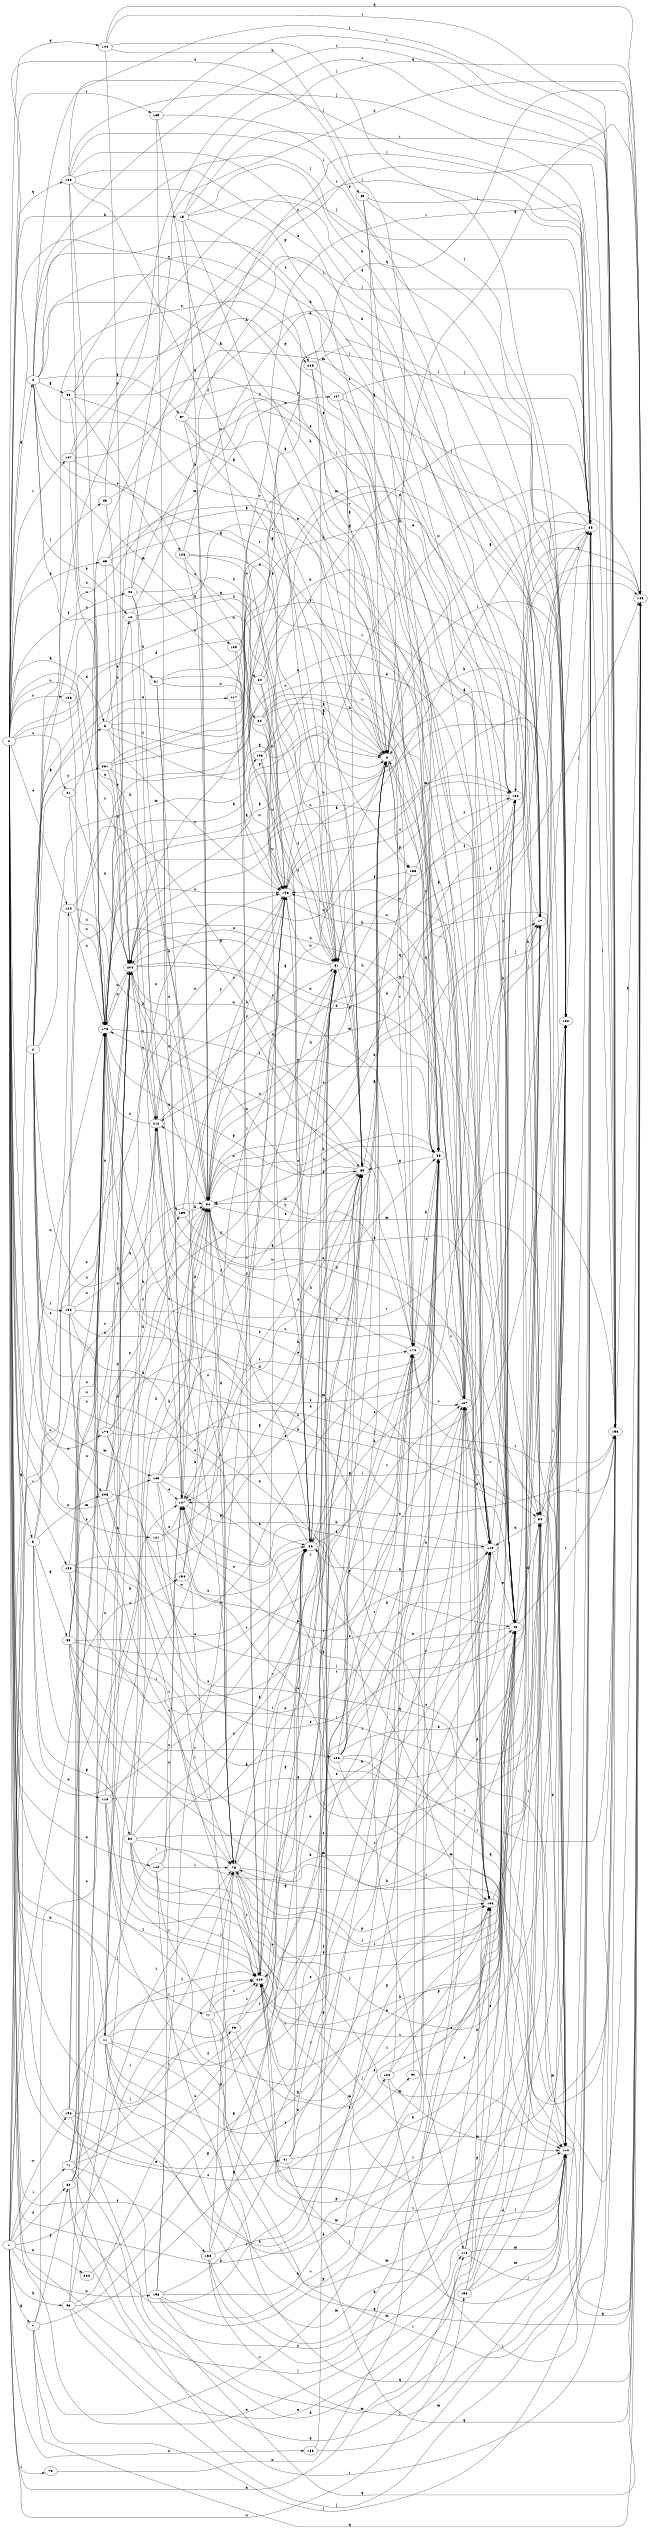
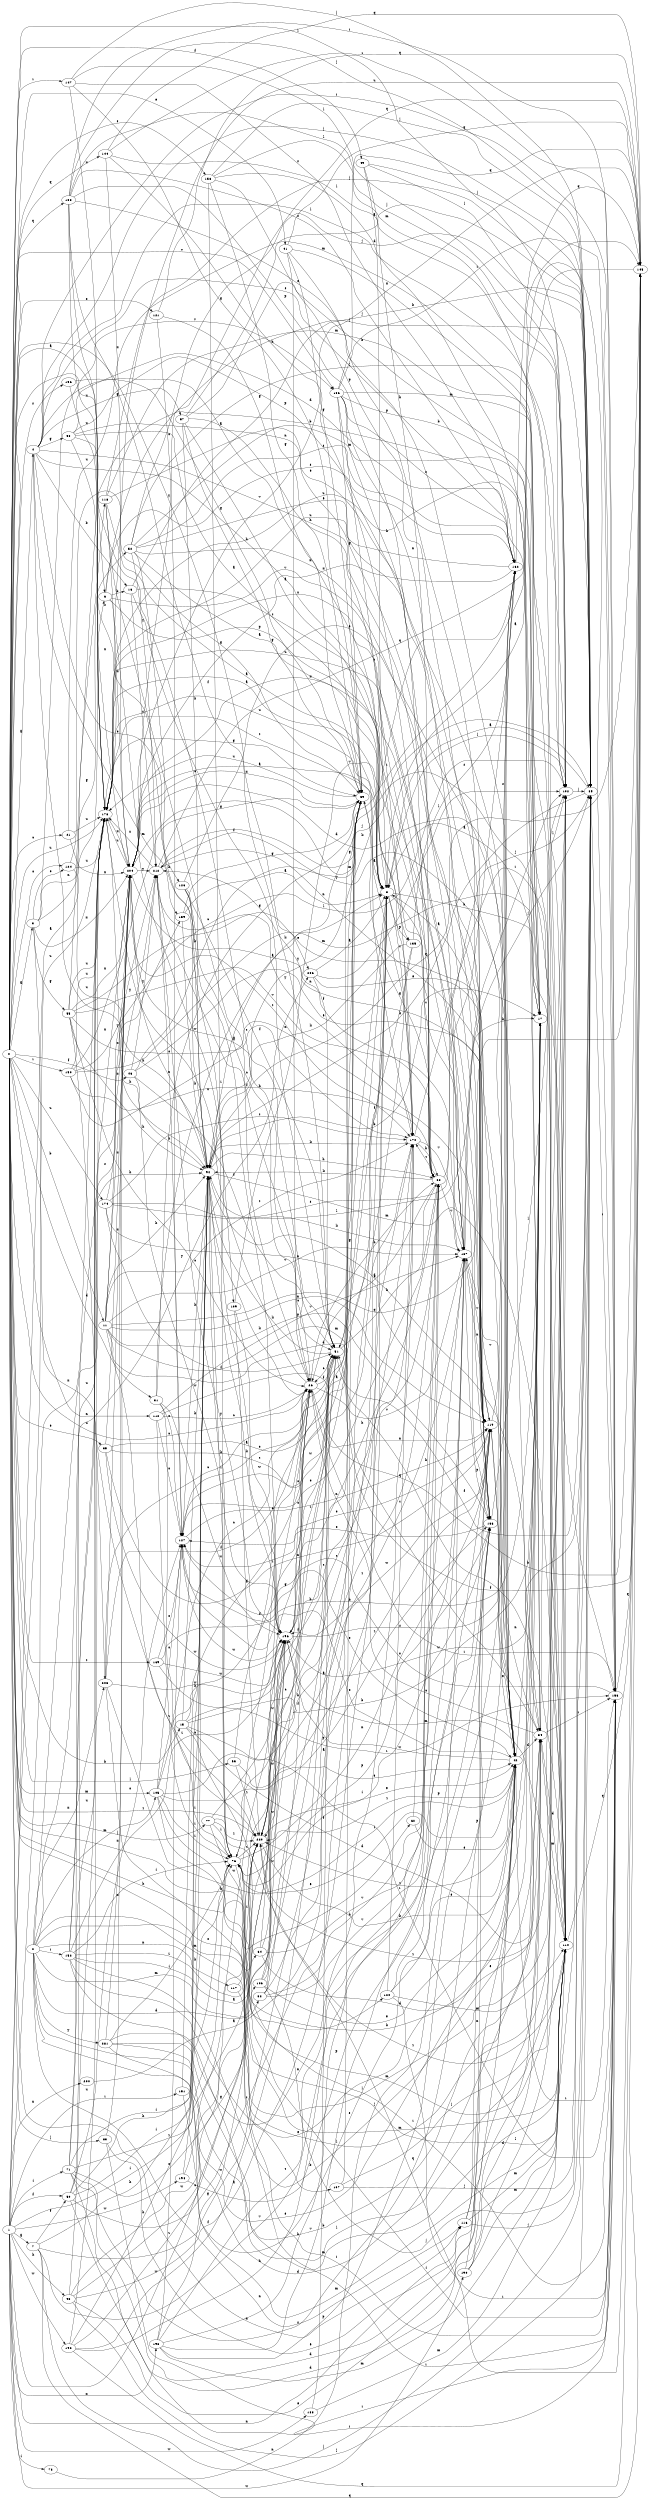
none -> (46, 253)
none -> (182, 2091)
